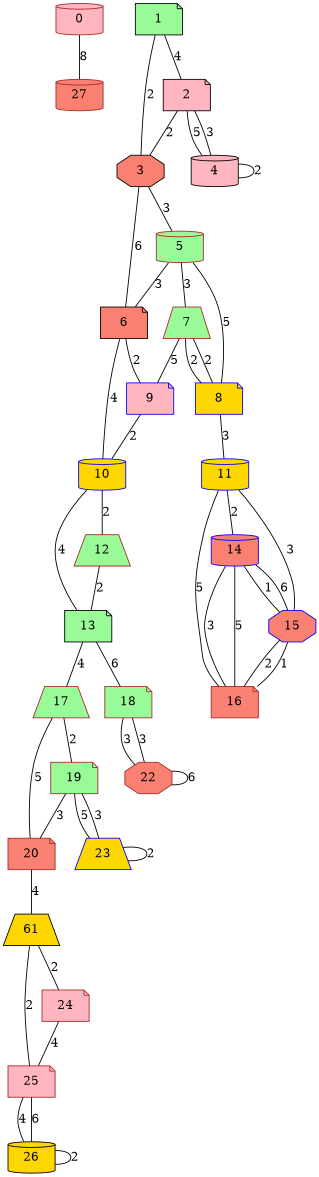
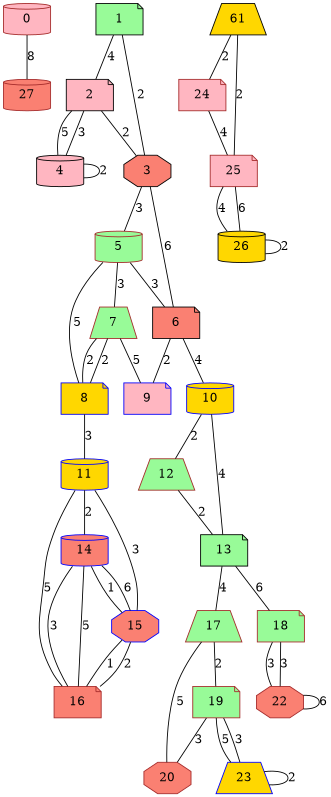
(126, 437) -> none
(32, 854) -> (167, 778)
(32, 892) -> none
